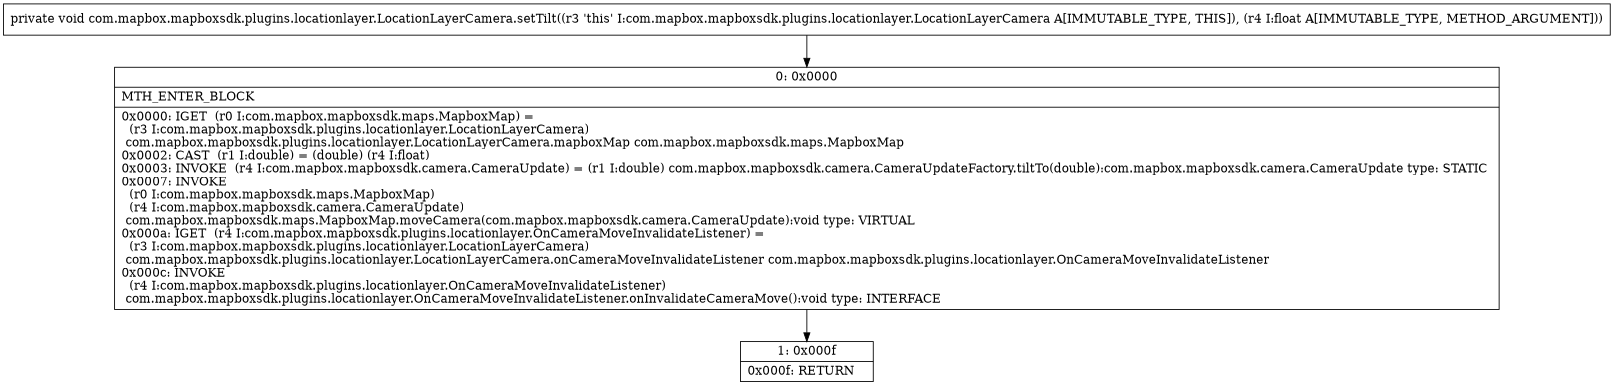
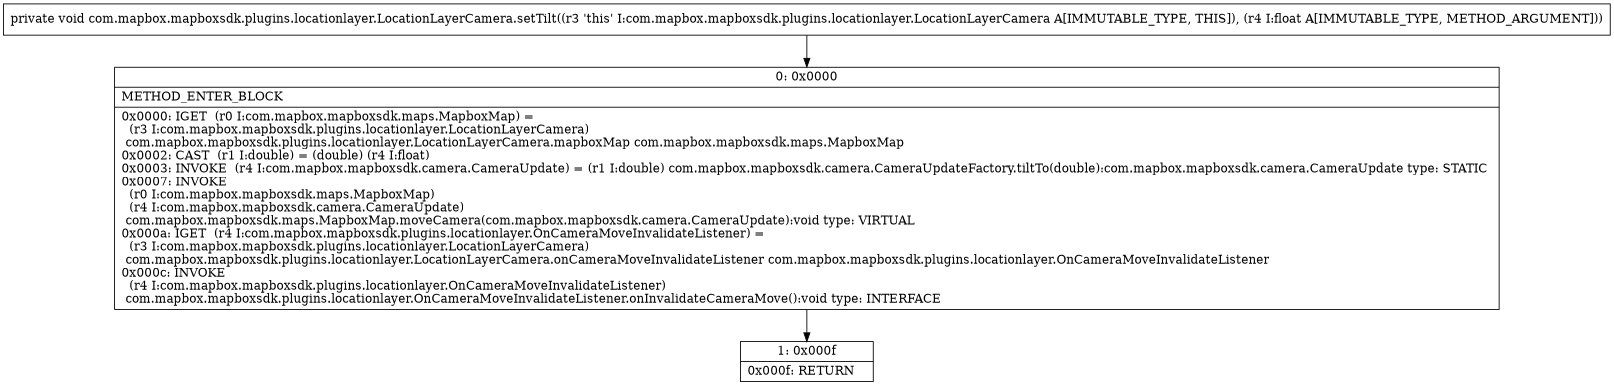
(188, 97) -> (203, 97)
